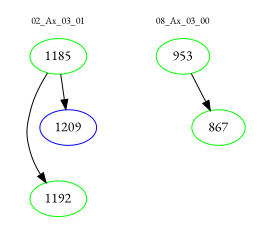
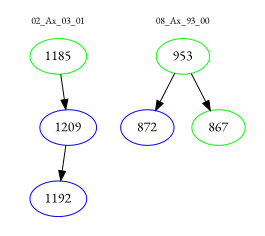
(183, 21) -> (183, 21)
(28, 123) -> (64, 158)
none -> (147, 128)
(58, 199) -> (58, 199)
